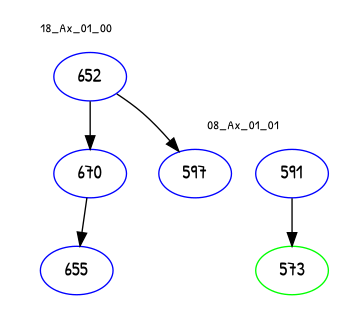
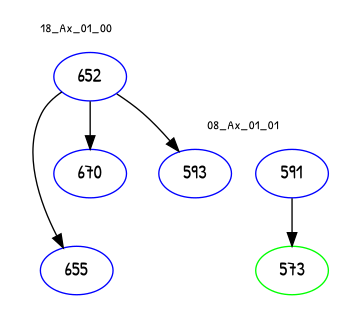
(195, 174) -> (195, 174)
(84, 215) -> (33, 161)
